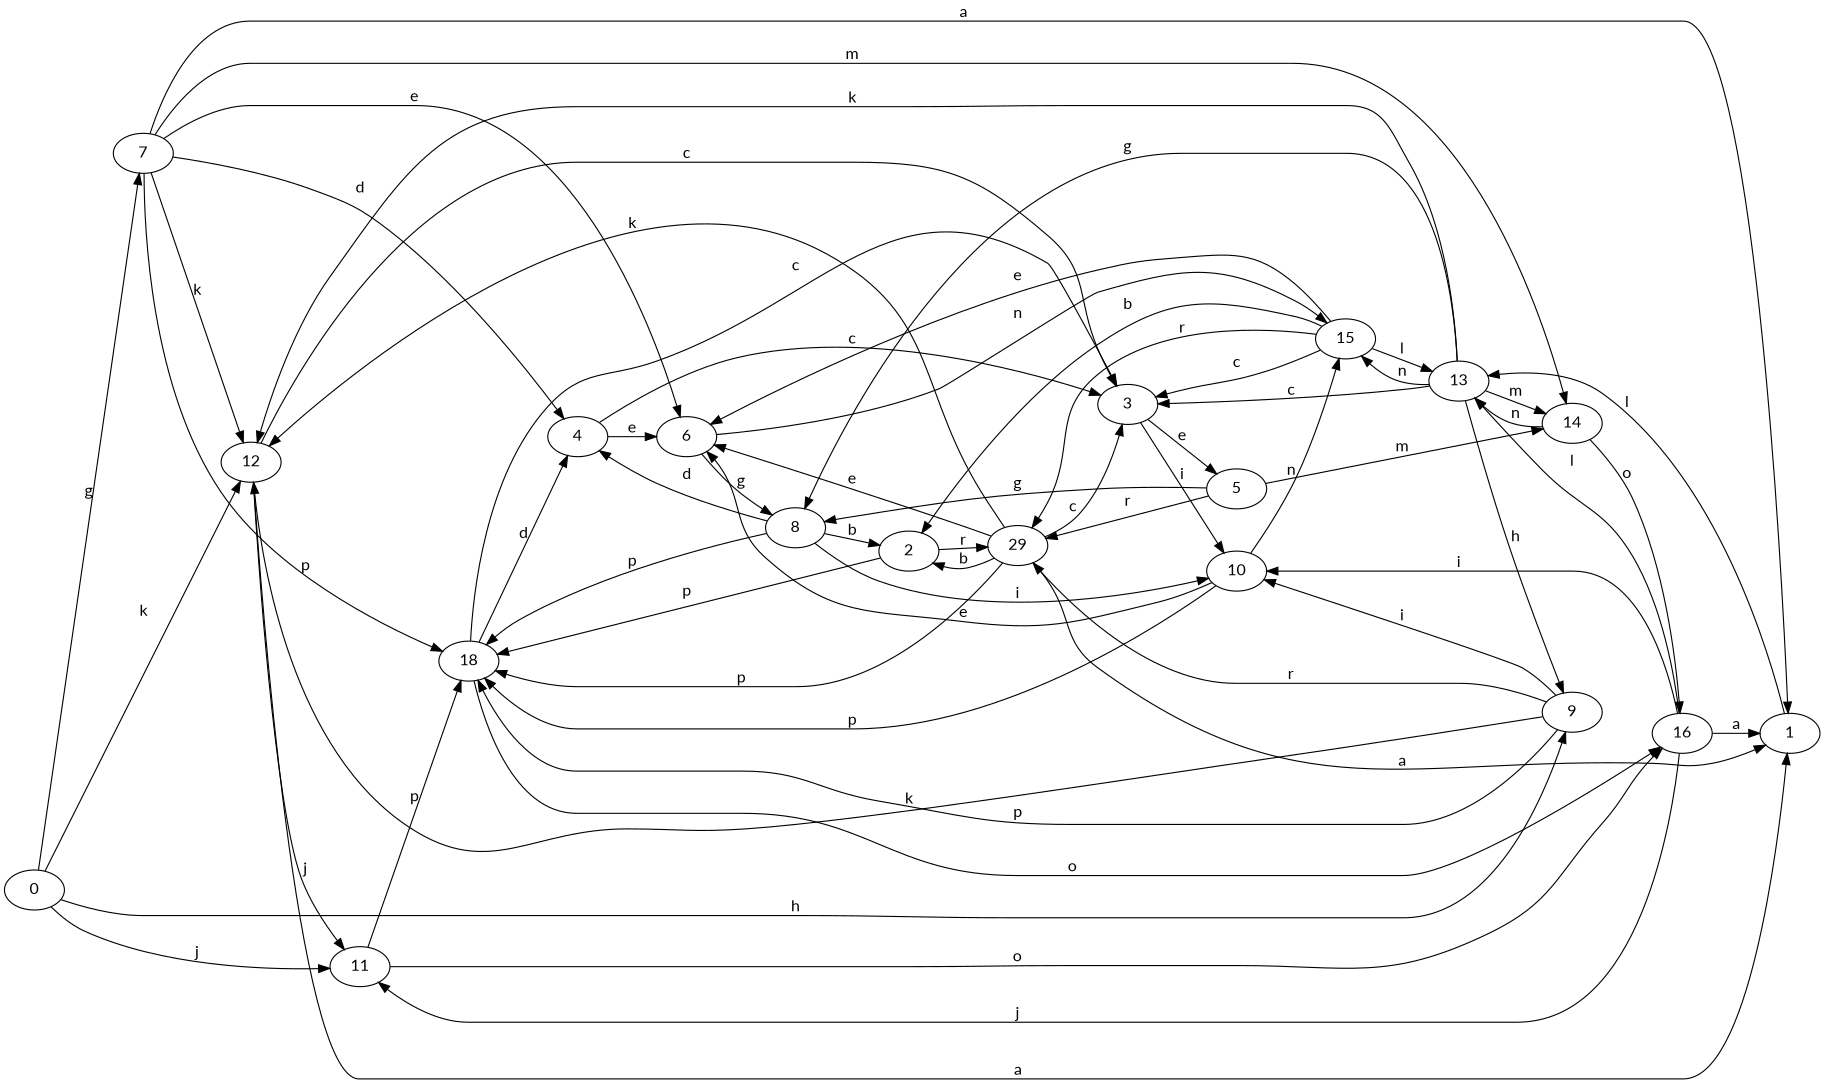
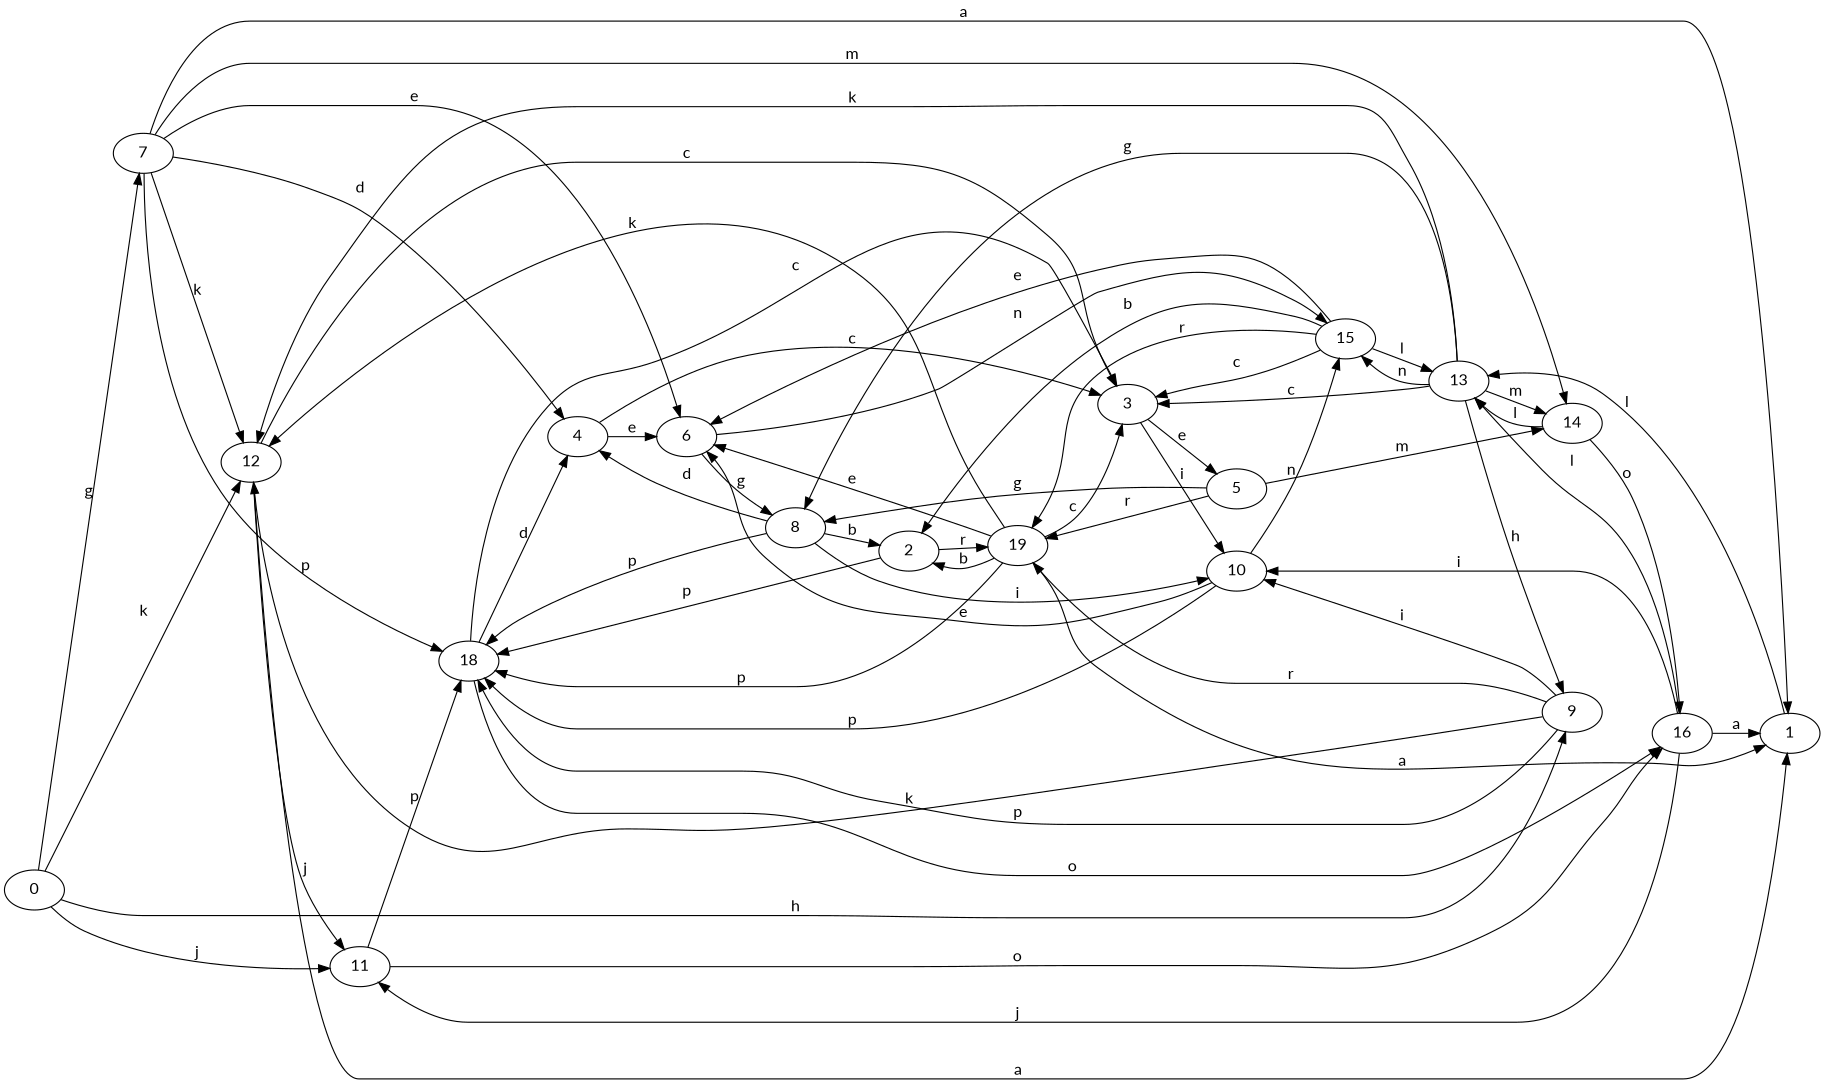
(1516, 414) -> (1516, 414)
(1018, 546) -> (1018, 546)
